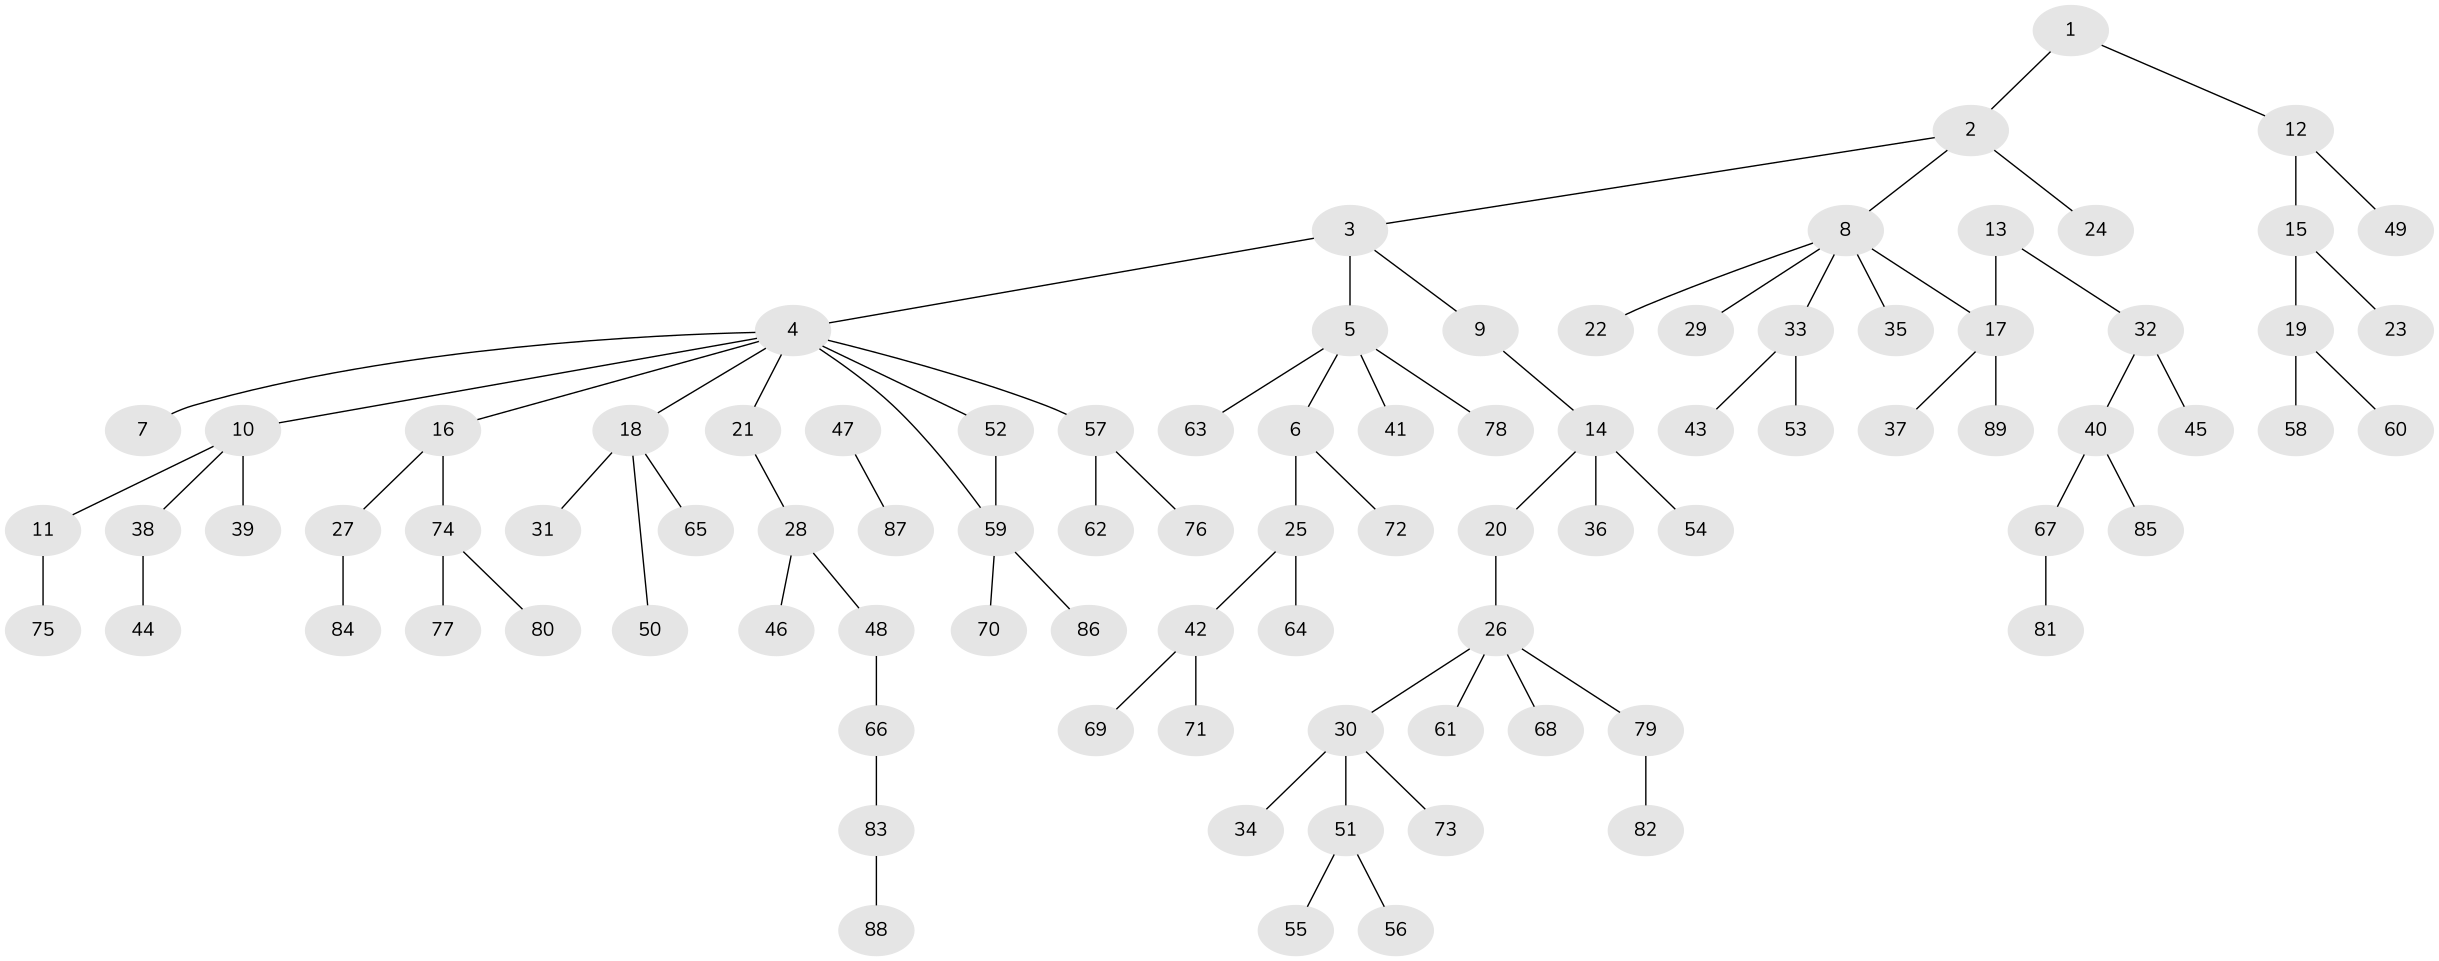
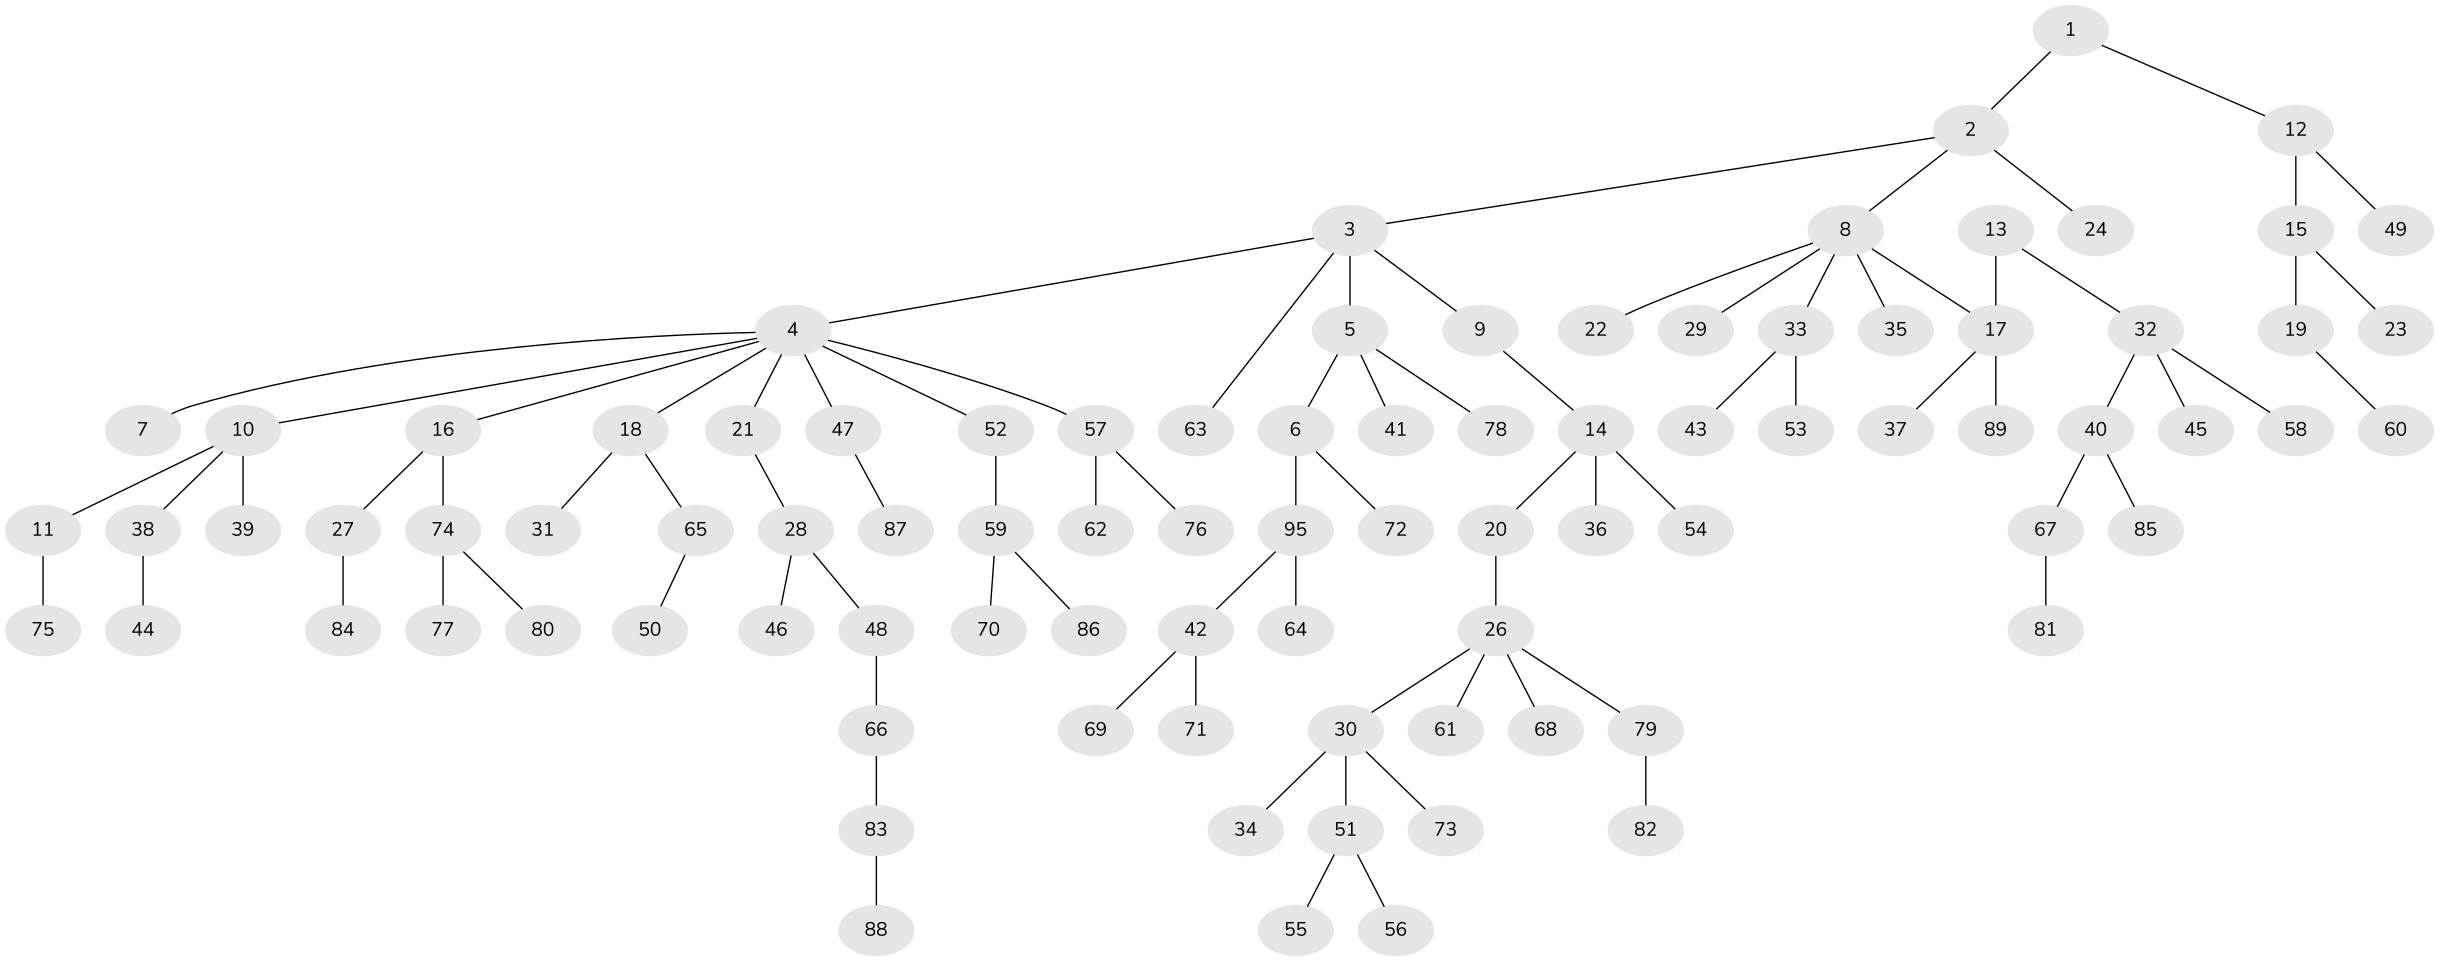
(1273, 381) -> (1273, 330)
(2296, 381) -> (2221, 381)
(908, 420) -> (818, 381)
(640, 531) -> (673, 581)
(1296, 531) -> (1296, 531)
